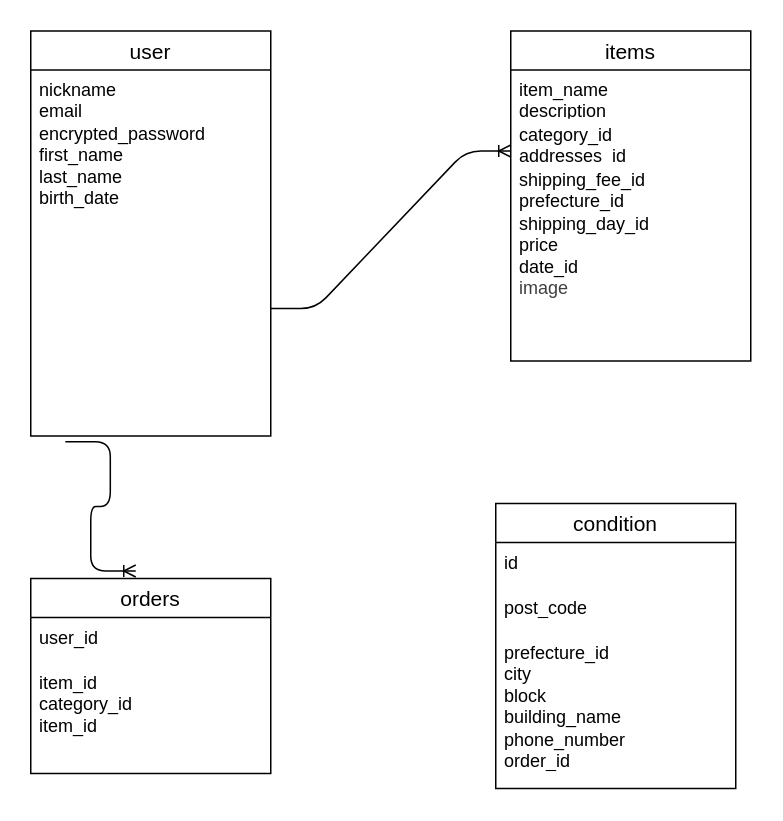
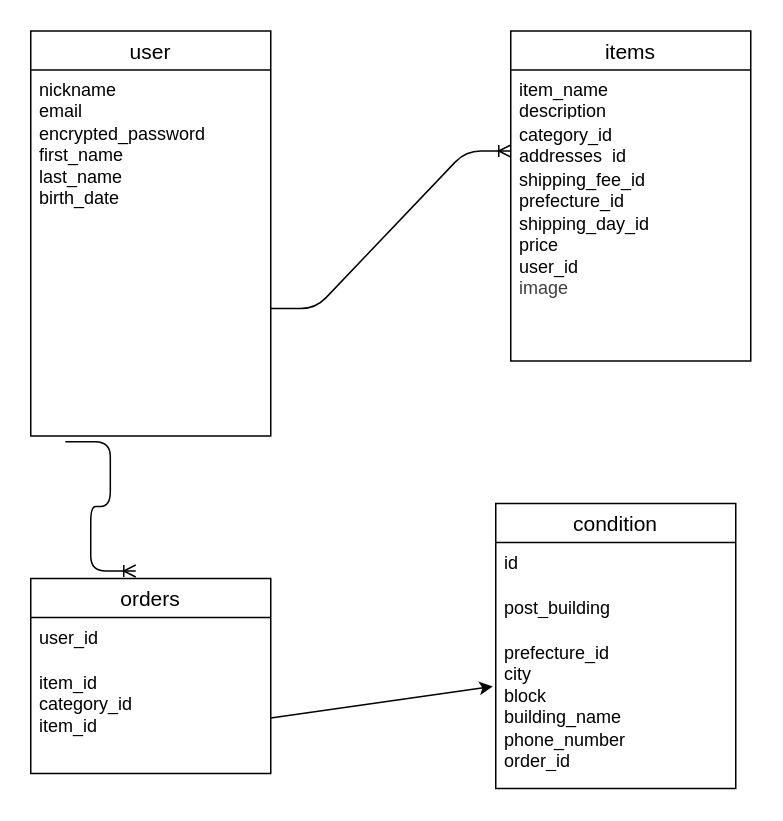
(588, 235) -> (588, 235)
(550, 609) -> (563, 609)
none -> (377, 703)
